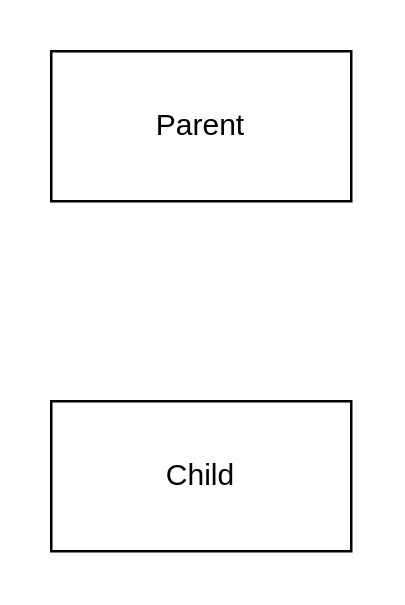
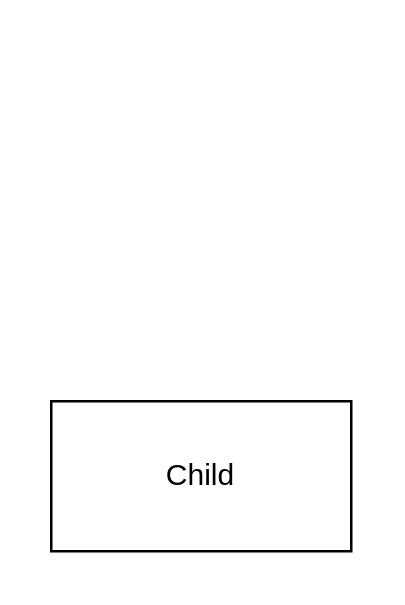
(201, 126) -> none
